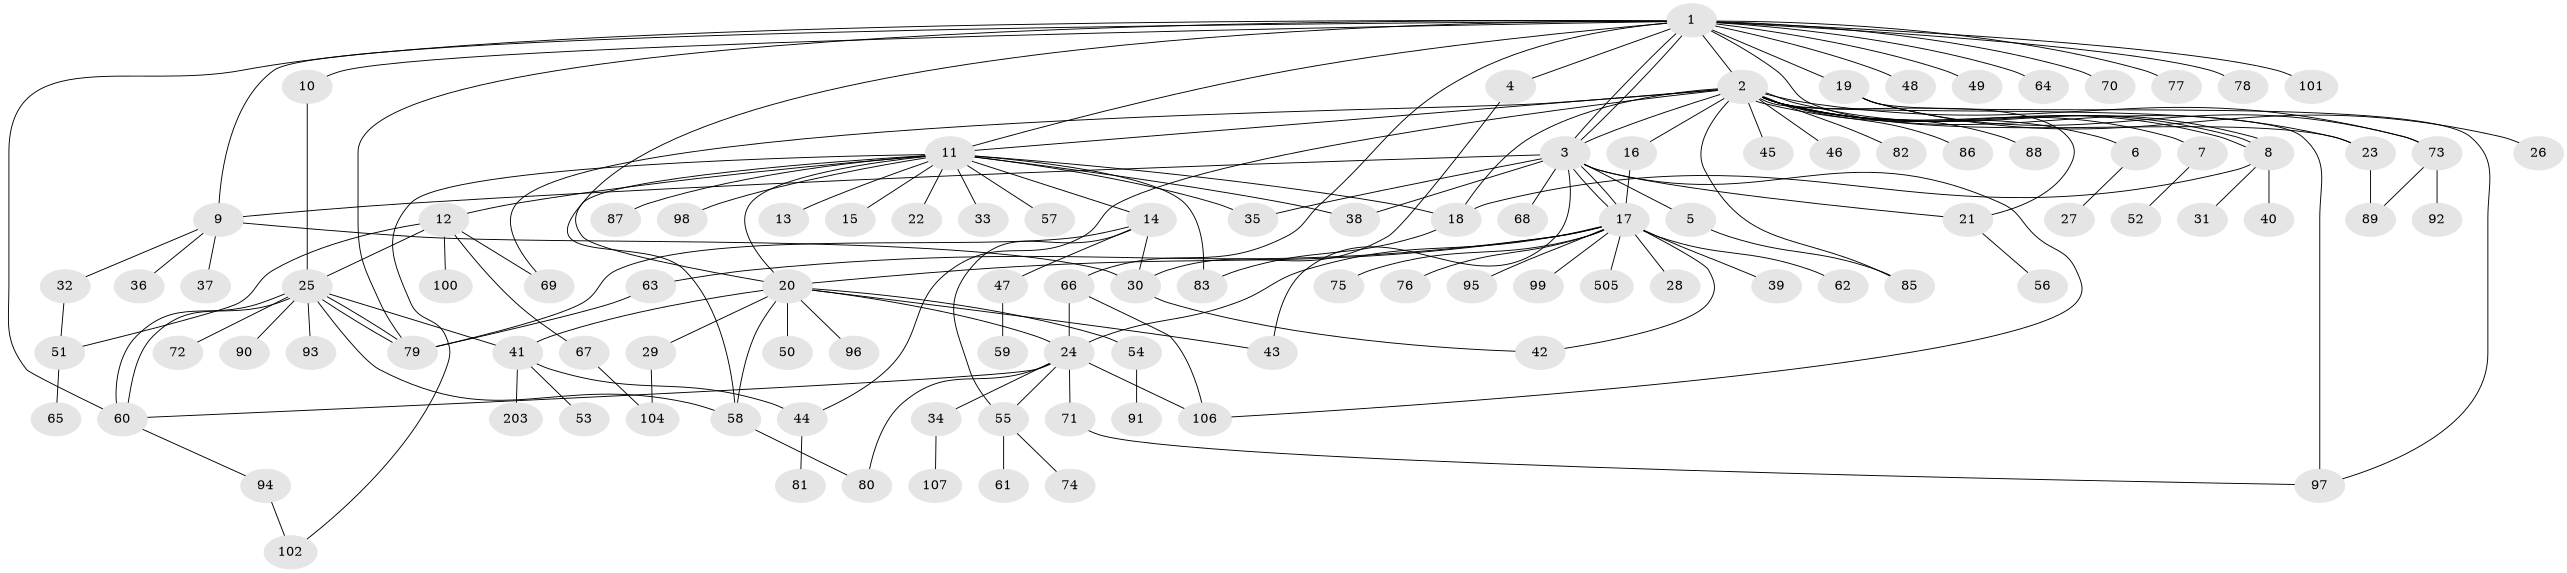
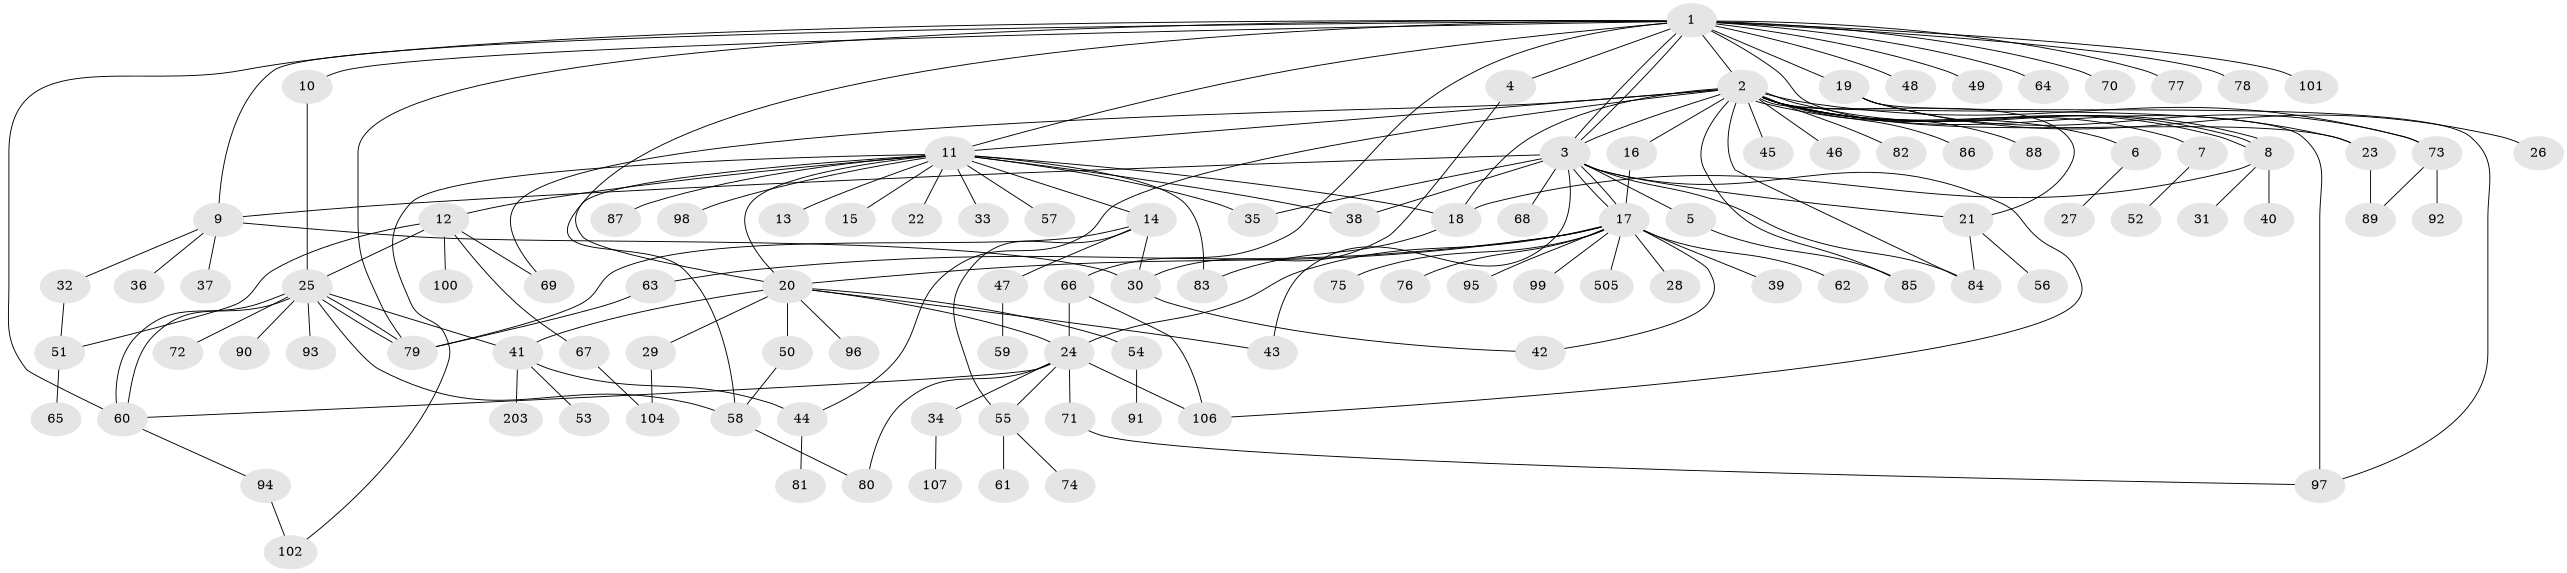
none -> (1976, 286)
(749, 349) -> (765, 382)
